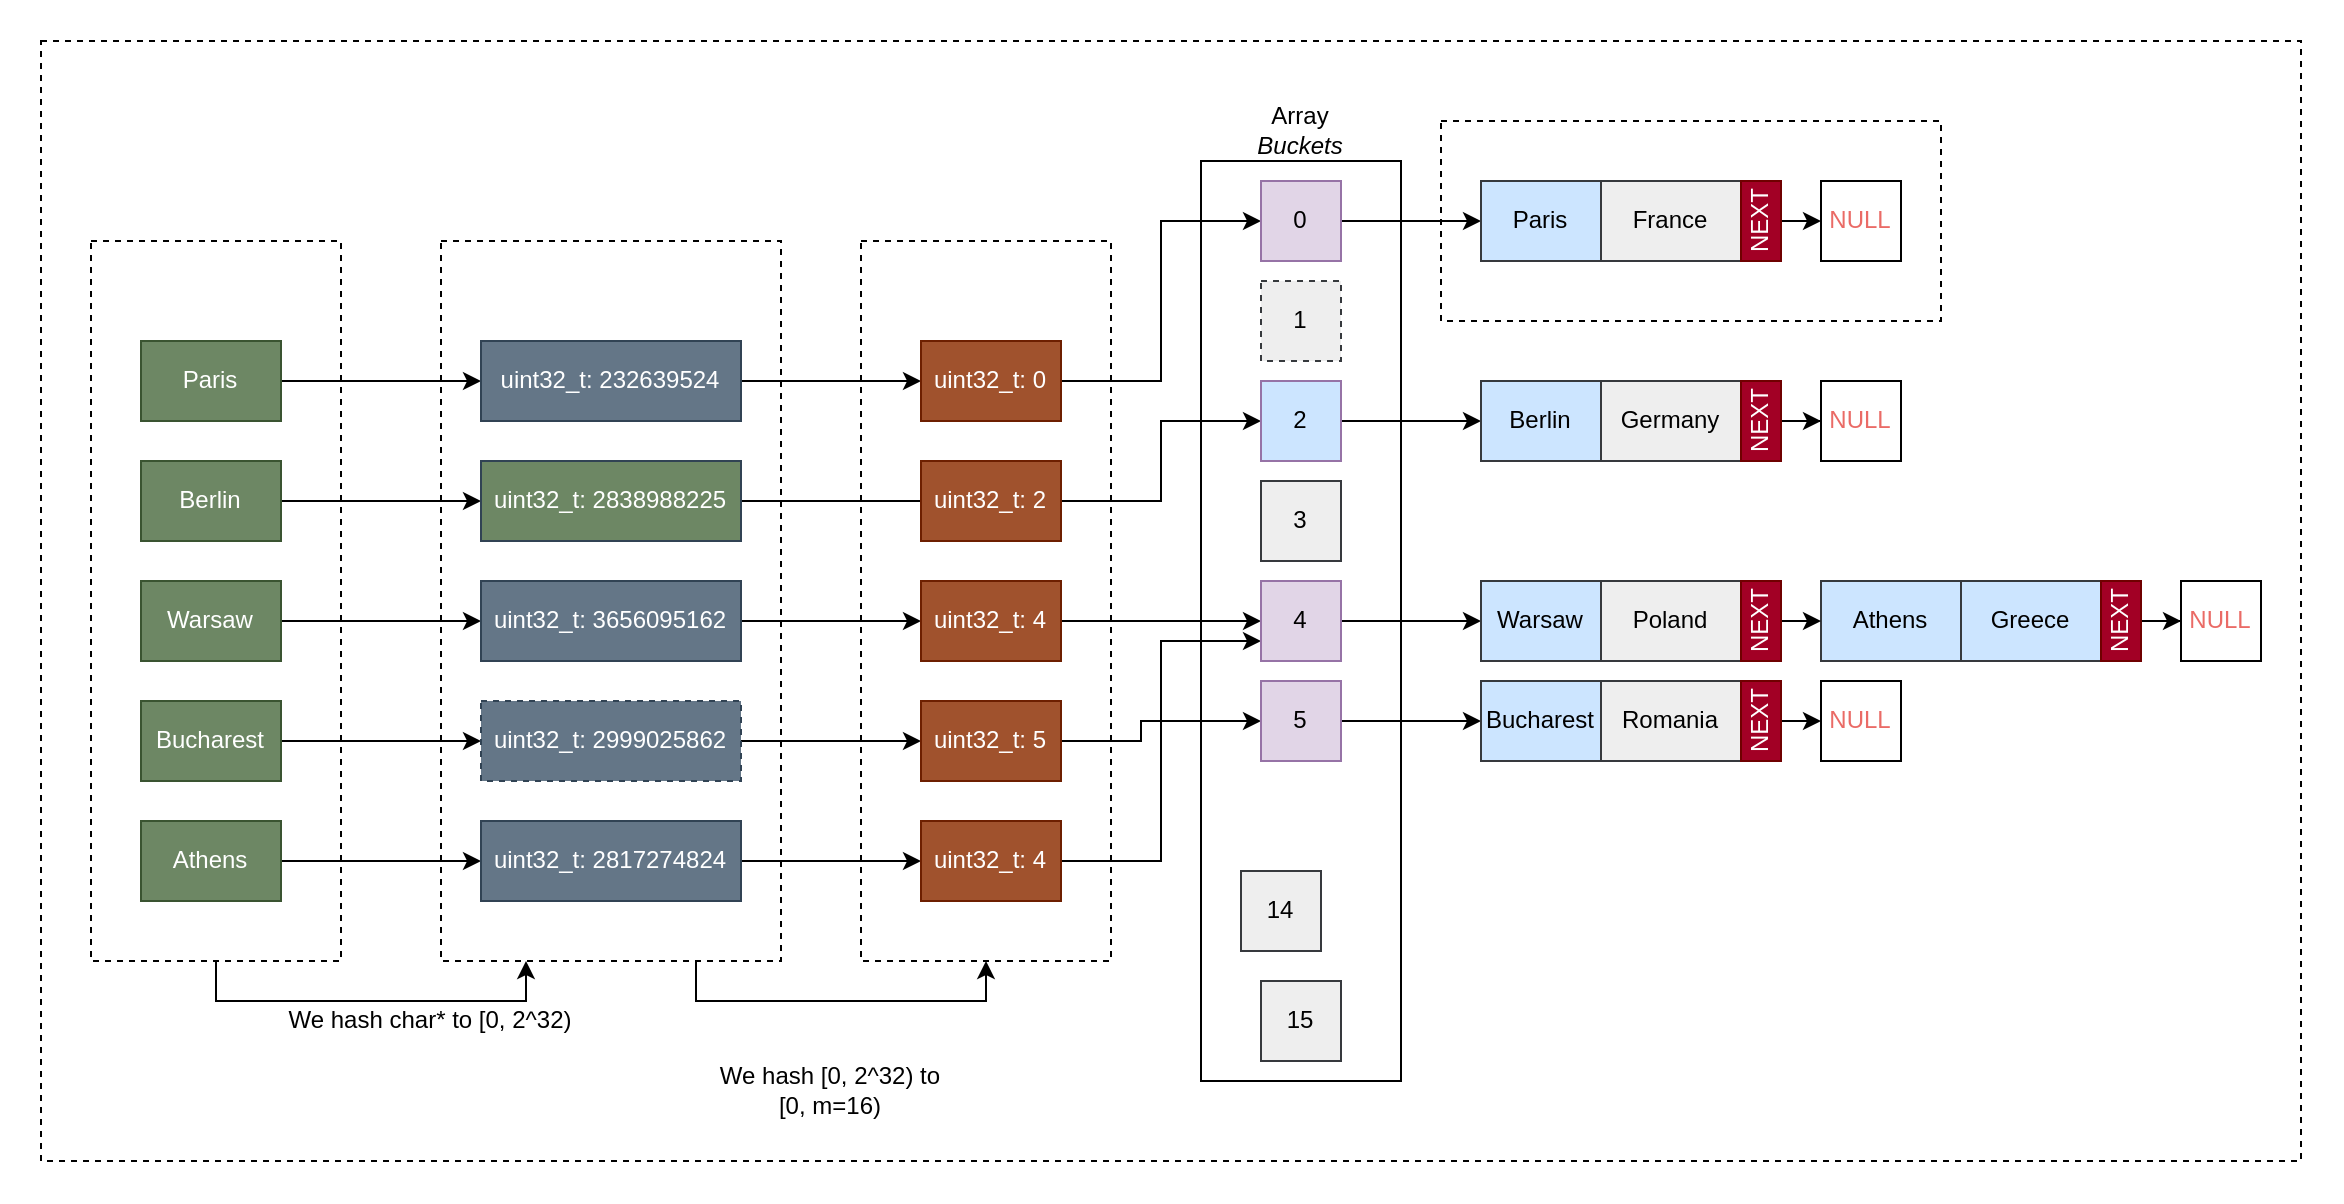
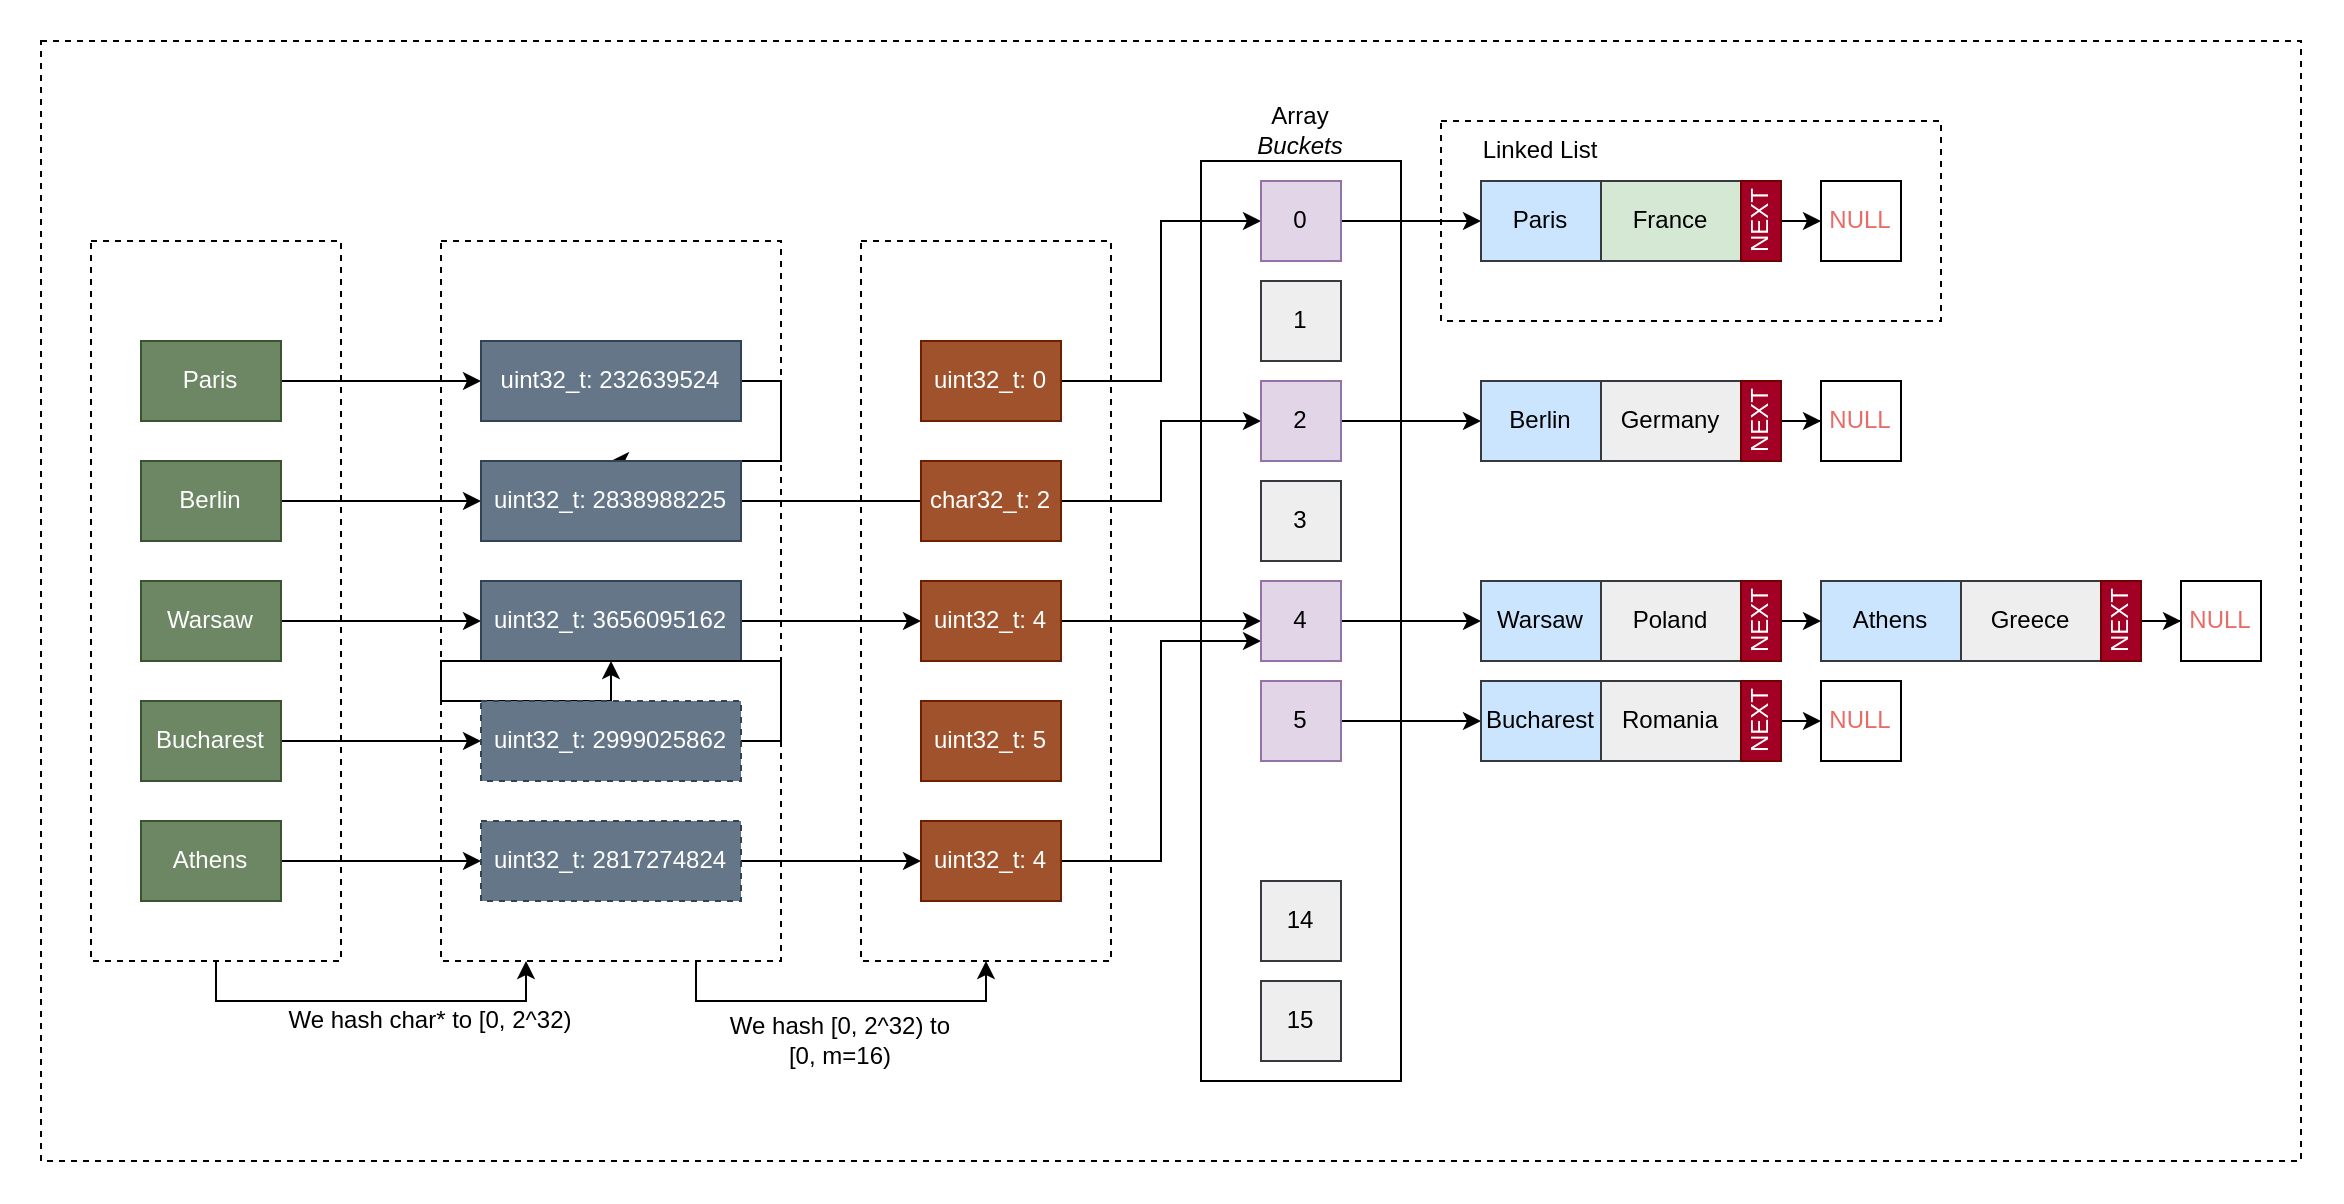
none -> (1541, 151)
(1671, 221) -> (1671, 221)
(1301, 321) -> (1301, 321)
(844, 381) -> (781, 441)
(1301, 421) -> (1301, 421)
(611, 501) -> (611, 501)
(991, 501) -> (991, 501)
(2031, 621) -> (2031, 621)
(1144, 721) -> none
(843, 741) -> (499, 701)
(611, 861) -> (611, 861)
(1281, 911) -> (1301, 921)
(831, 1091) -> (841, 1041)
